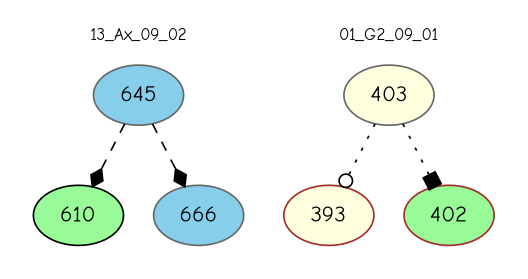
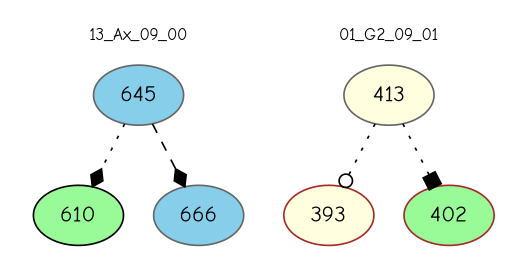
(139, 36) -> (139, 36)
(389, 95) -> (389, 95)
(113, 146) -> (113, 146)
